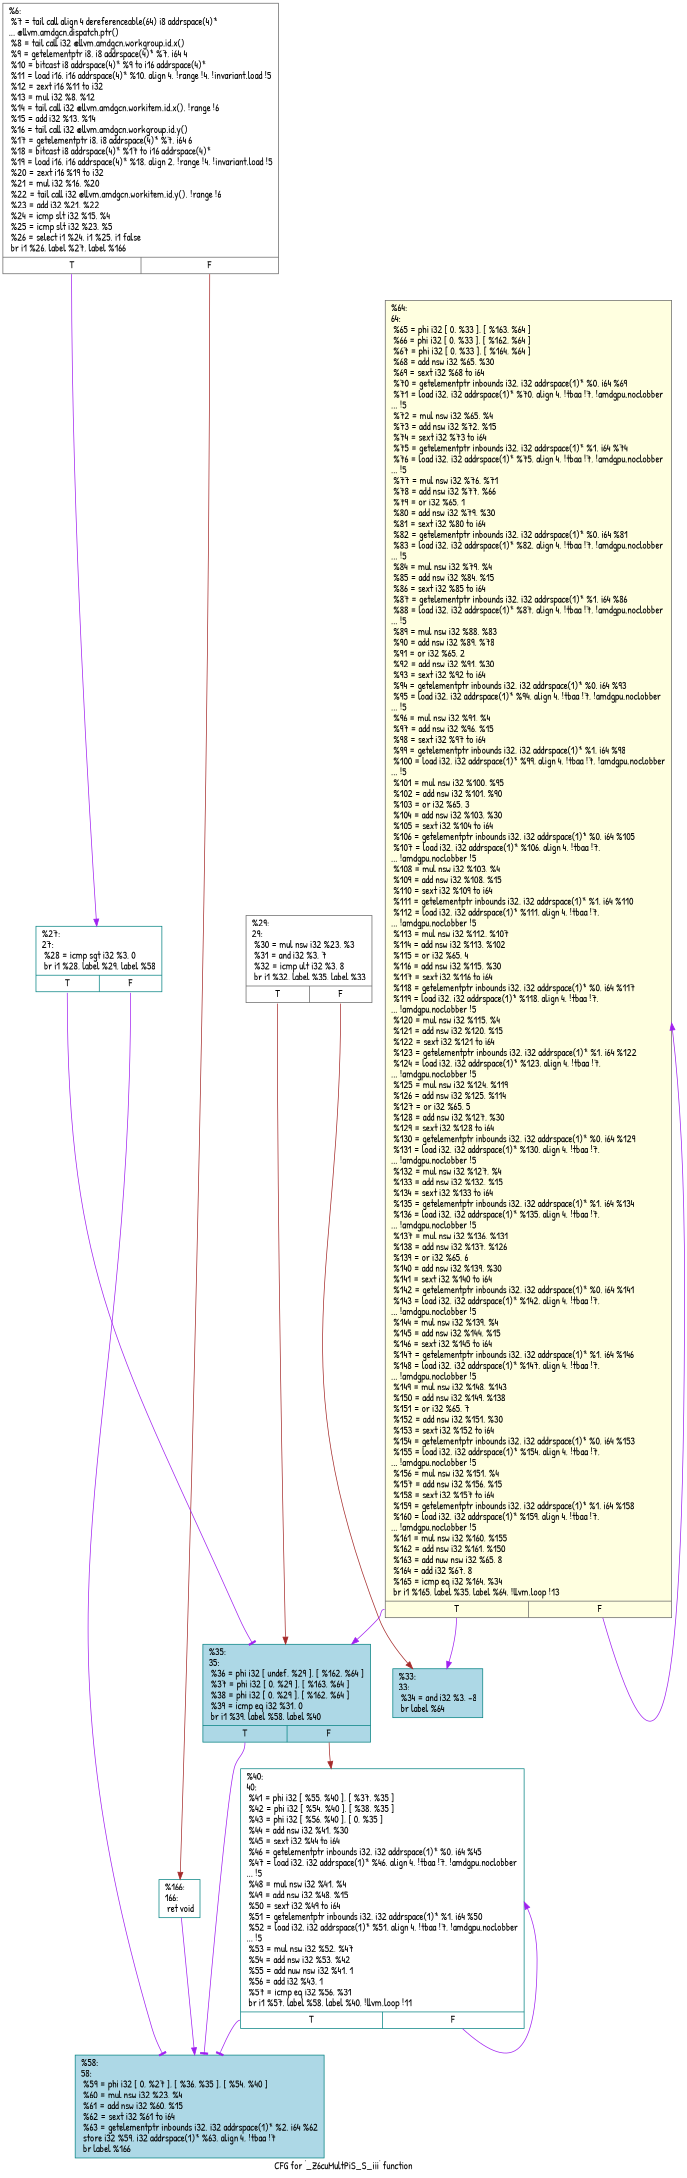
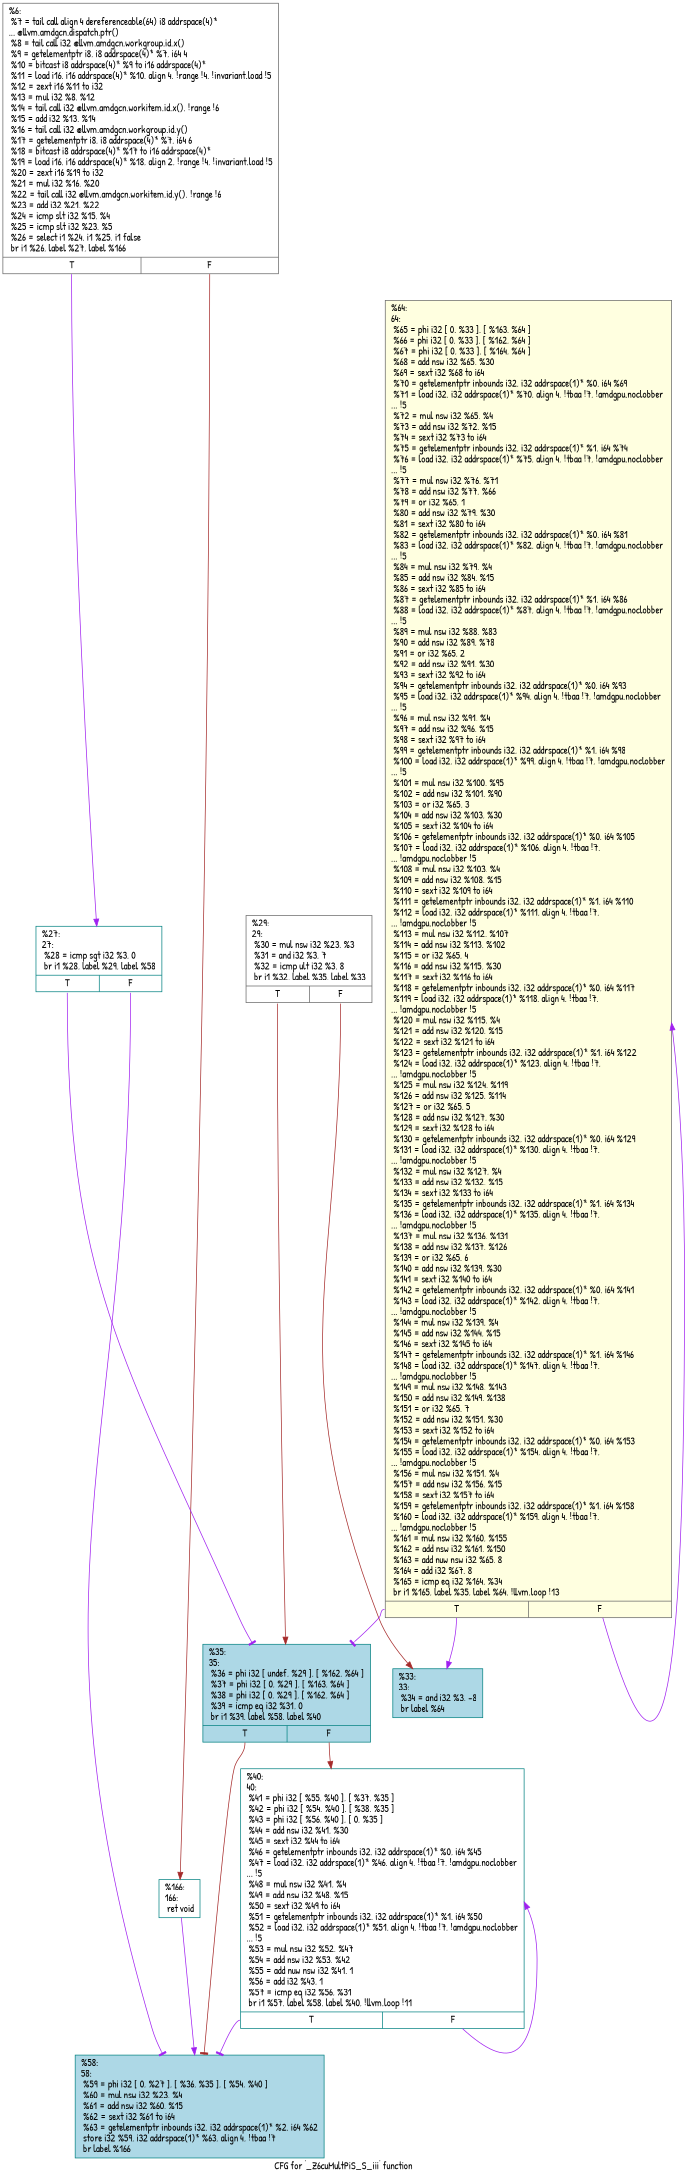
(372, 1625) -> (371, 1626)
(219, 1895) -> (219, 1895)
